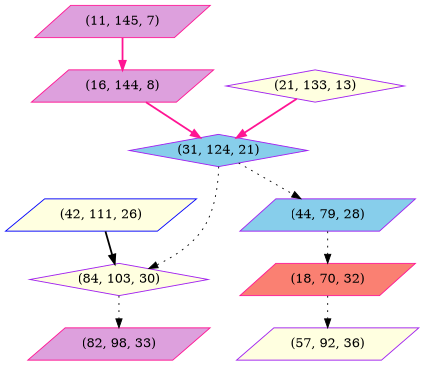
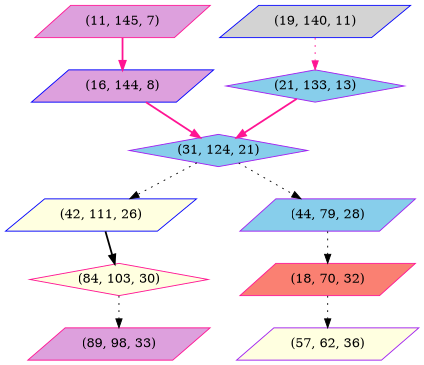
none -> (315, 22)
(123, 86) -> (123, 86)
(315, 86) -> (315, 86)
(204, 226) -> (167, 179)
(119, 280) -> (119, 280)
(119, 344) -> (119, 344)
(328, 344) -> (328, 344)
